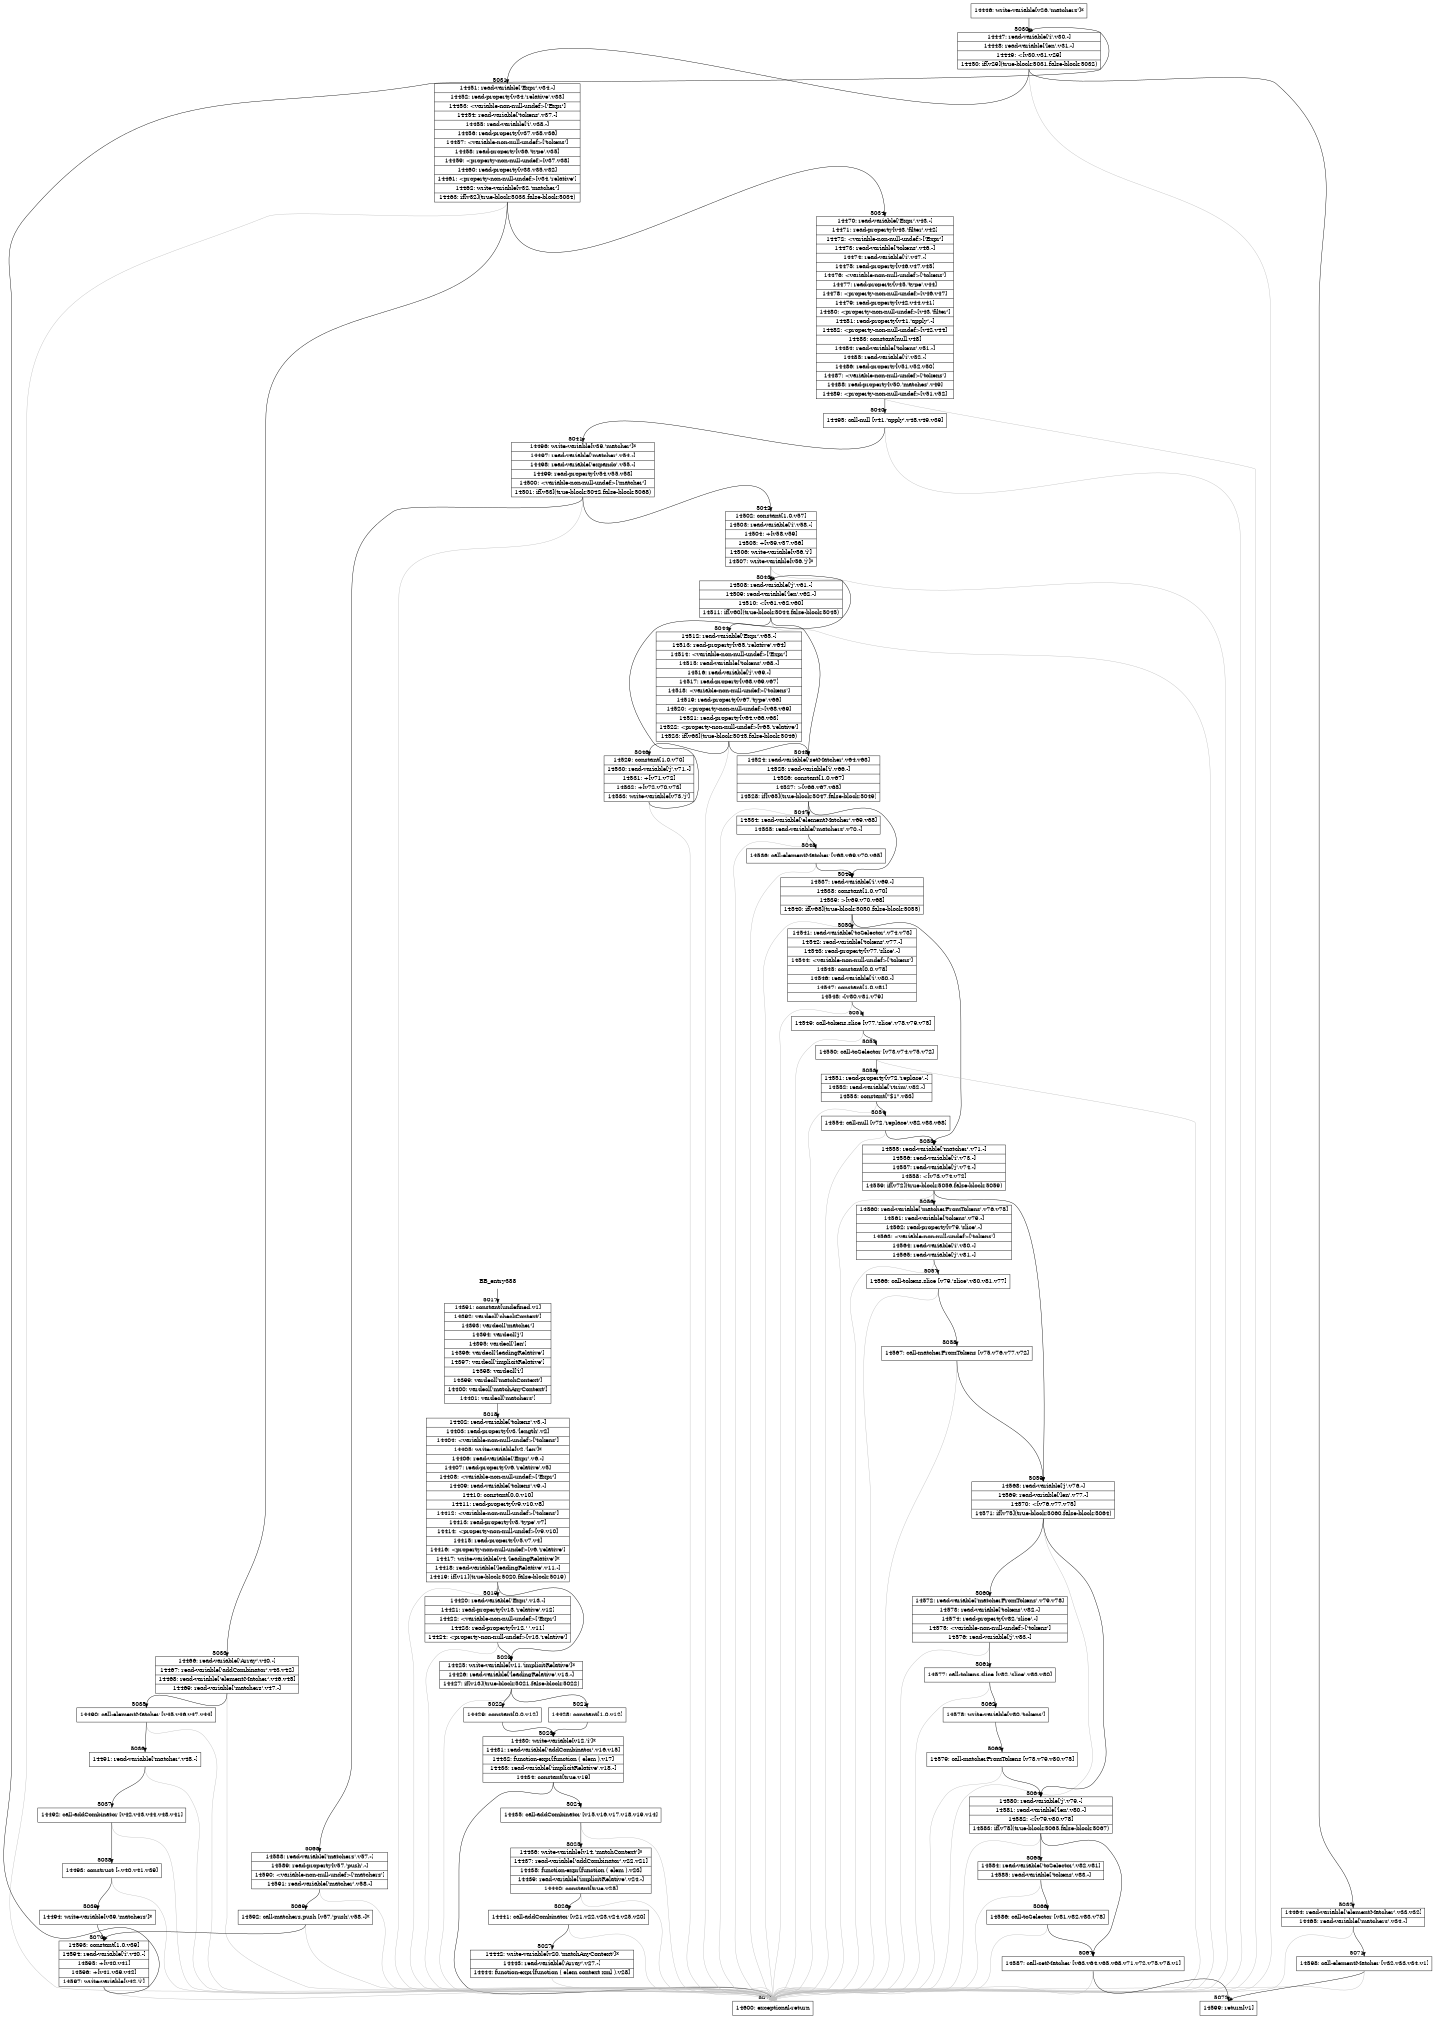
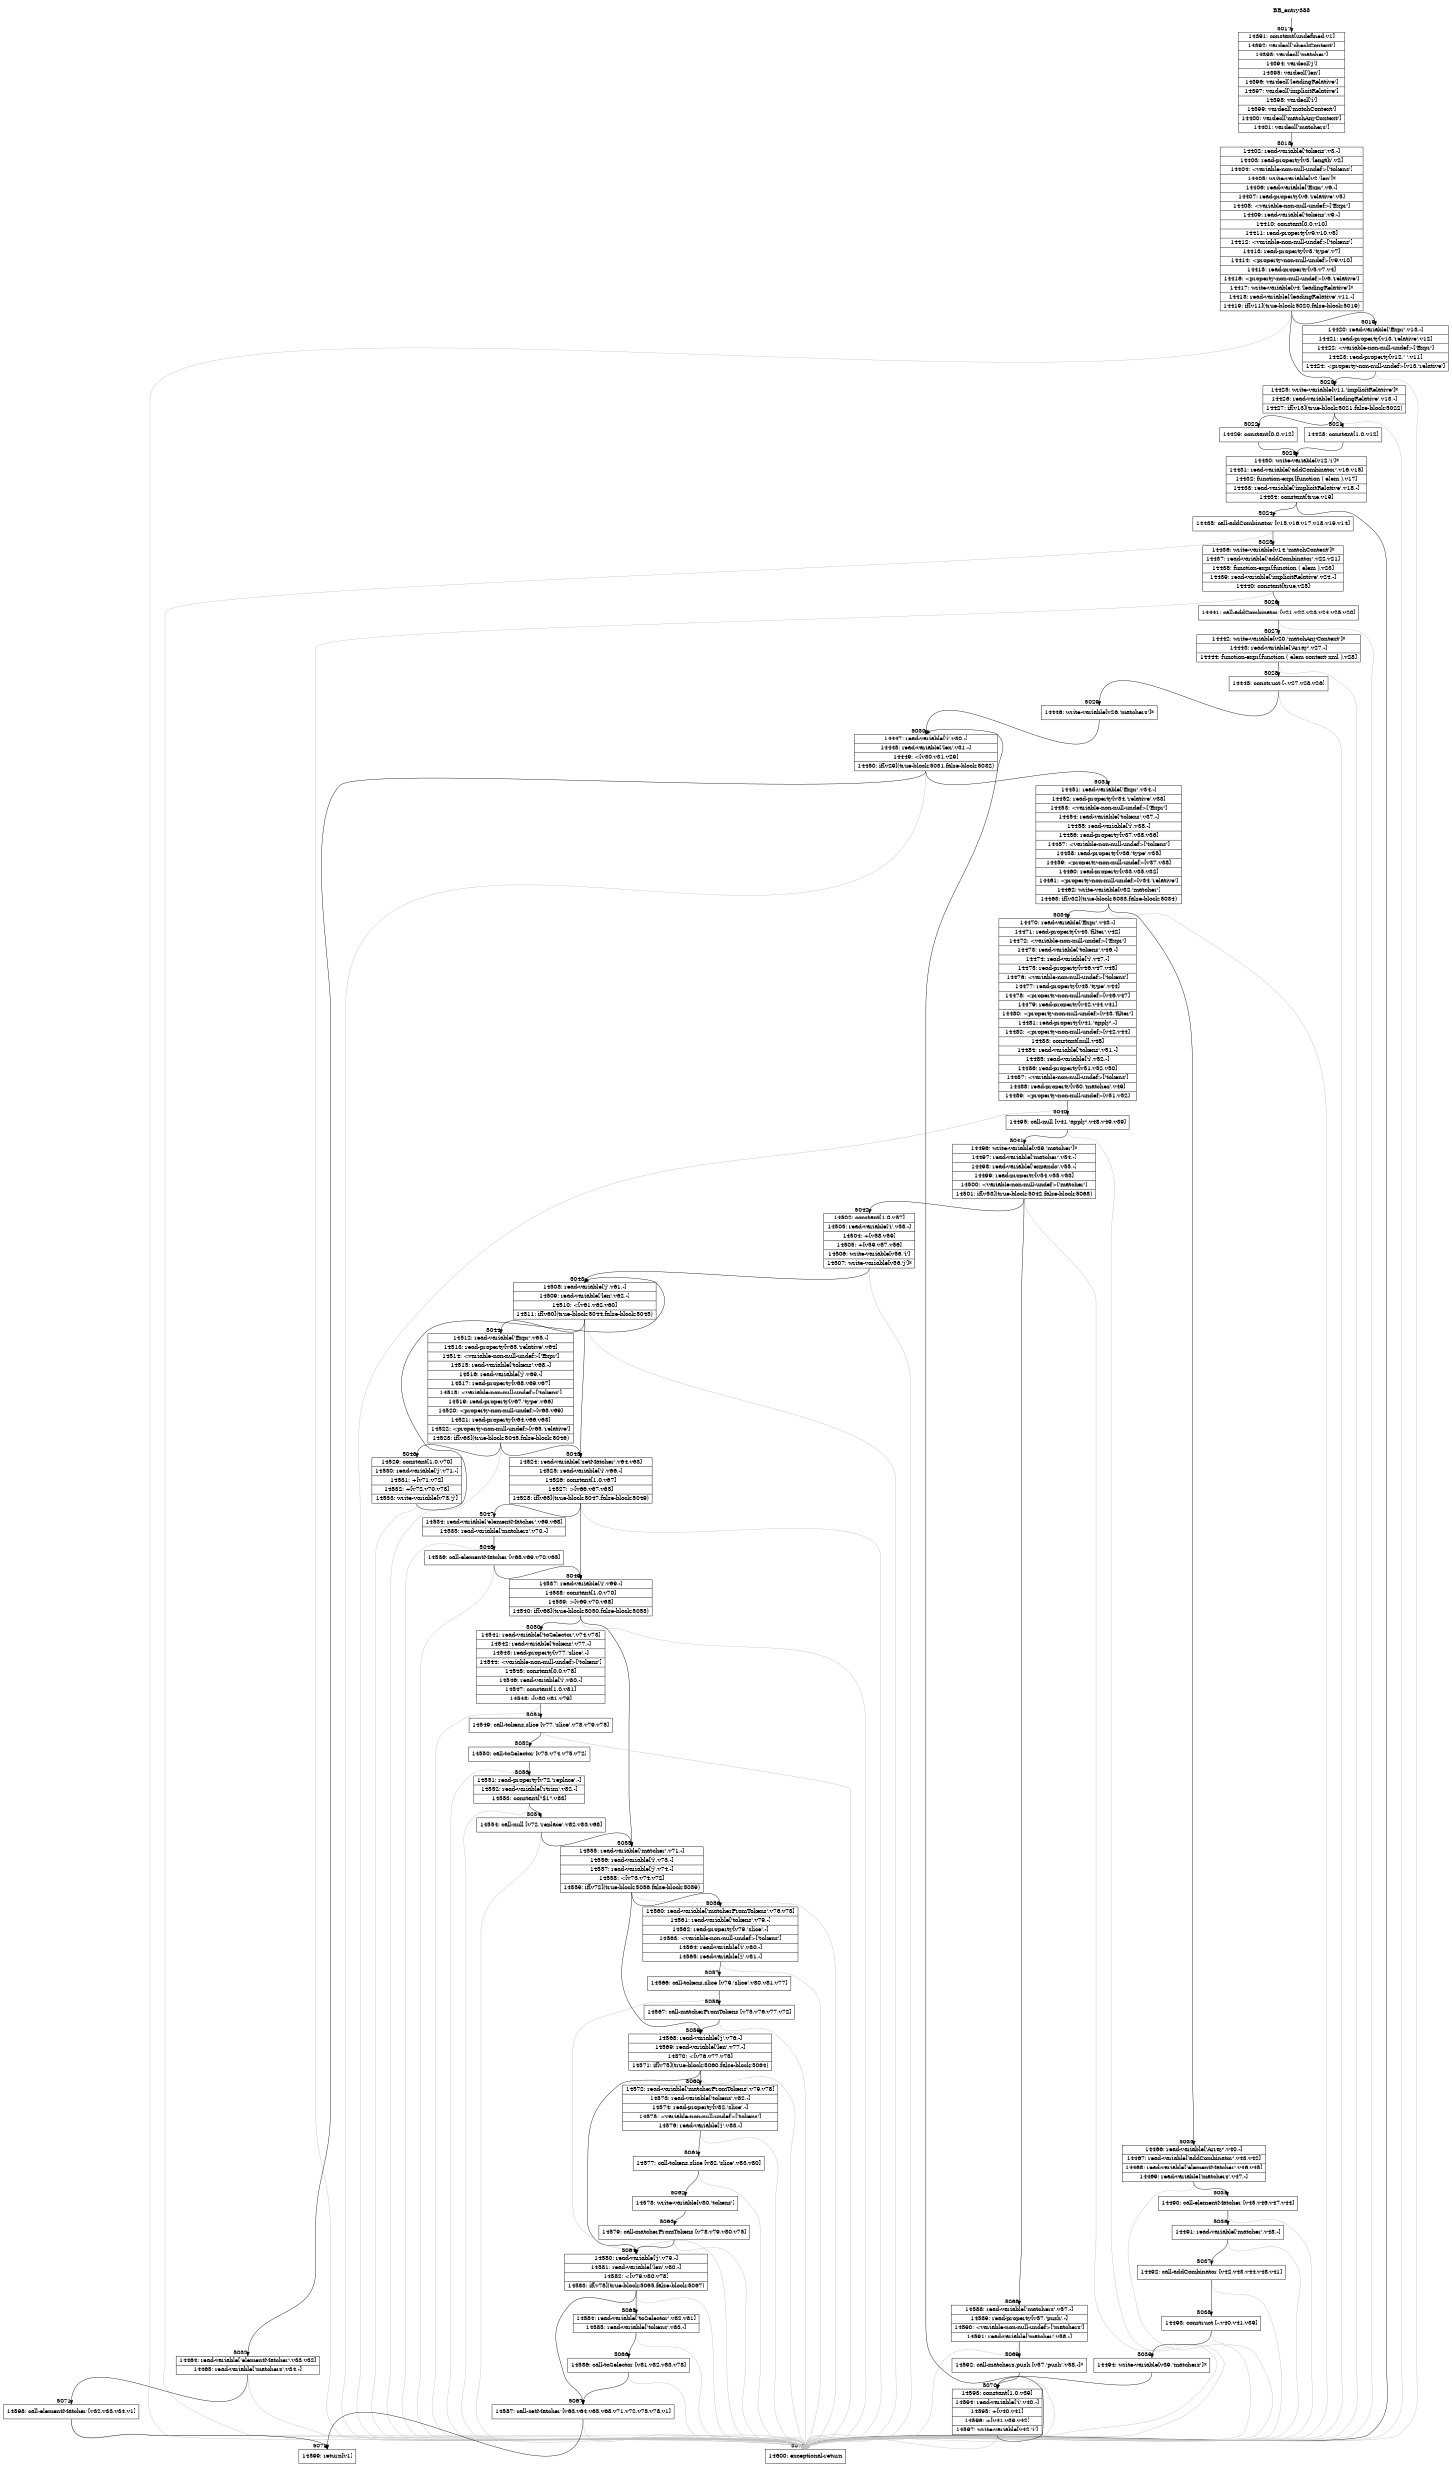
none -> (1279, 684)
